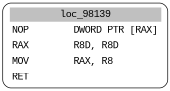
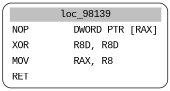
(65, 46) -> (65, 46)
